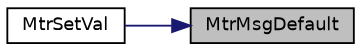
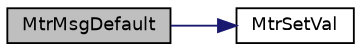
(148, 26) -> (194, 26)
